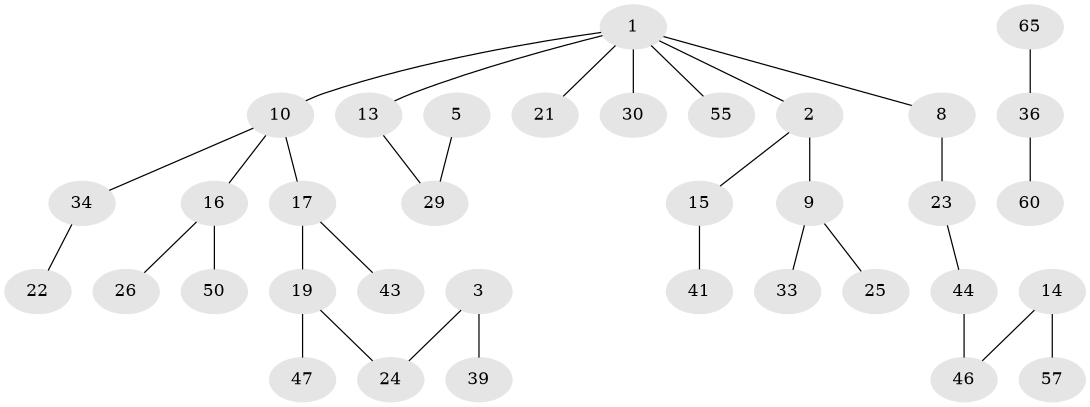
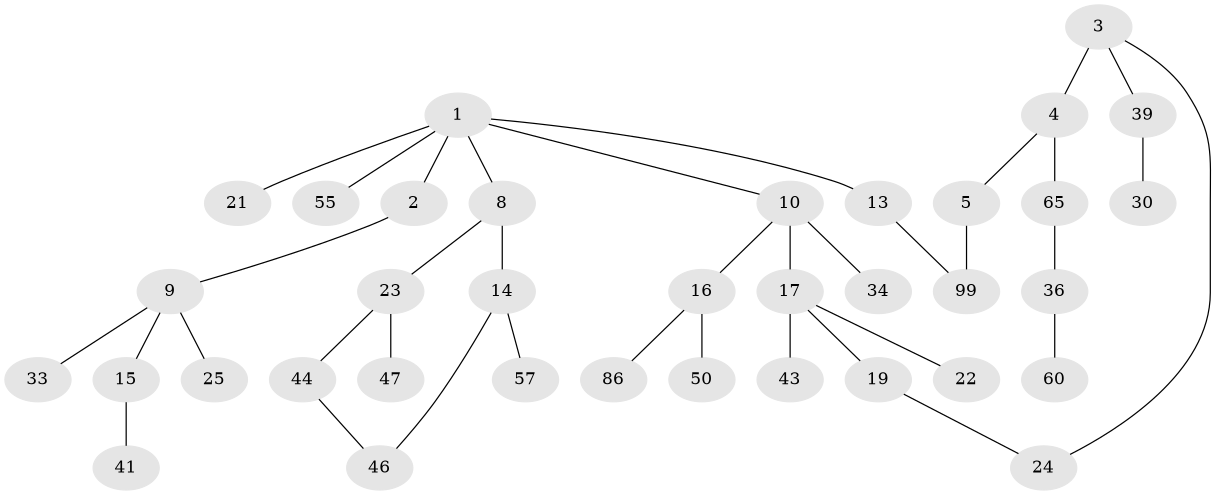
(633, 71) -> (1143, 159)
none -> (1055, 115)
(755, 159) -> (148, 336)
(435, 203) -> (967, 292)
(60, 248) -> (878, 336)
none -> (502, 248)
(126, 292) -> (614, 380)
(303, 336) -> (391, 336)
